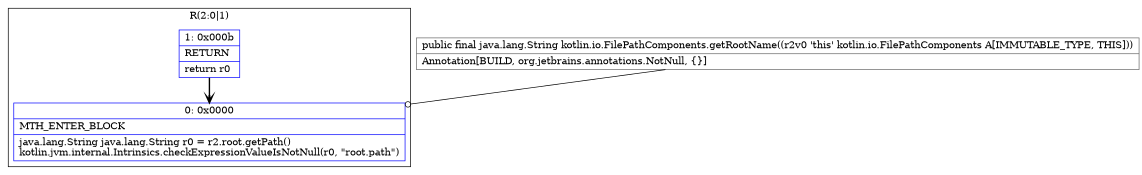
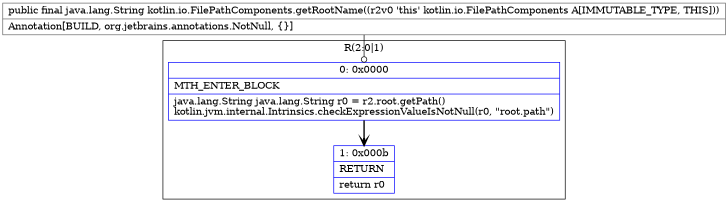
(209, 87) -> (364, 129)
